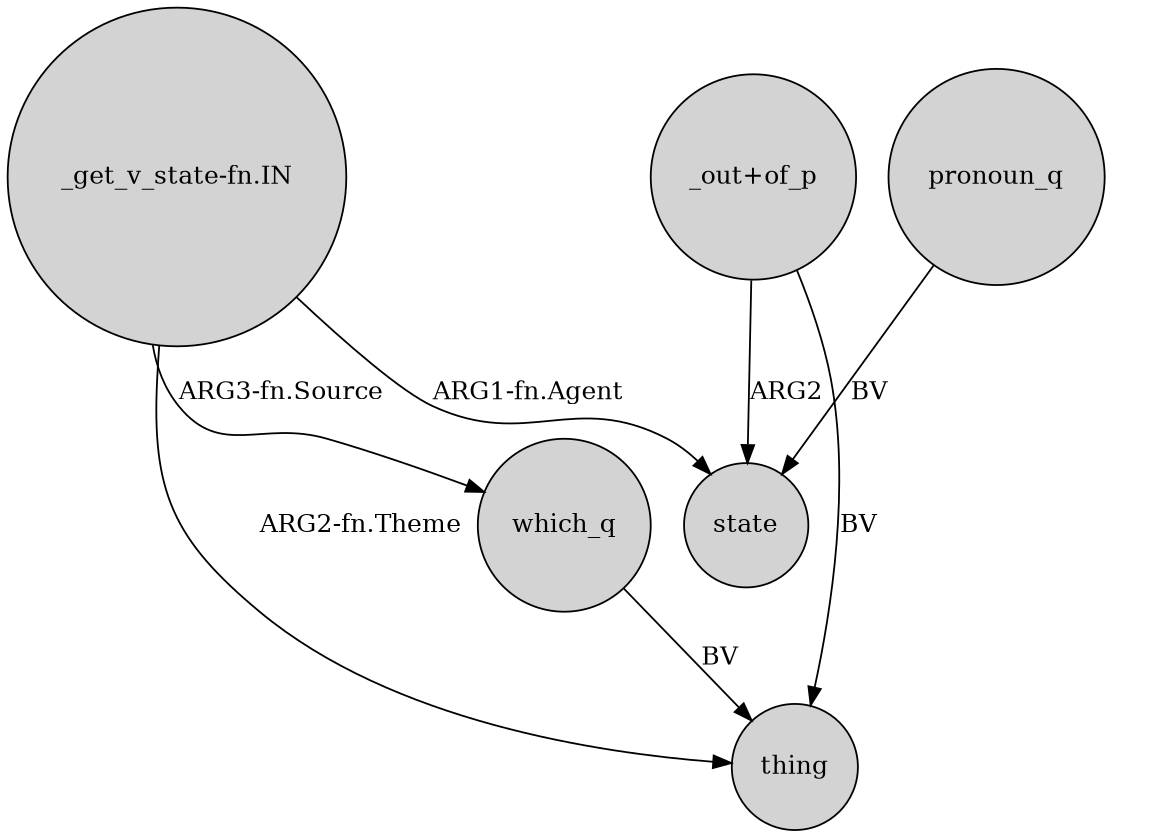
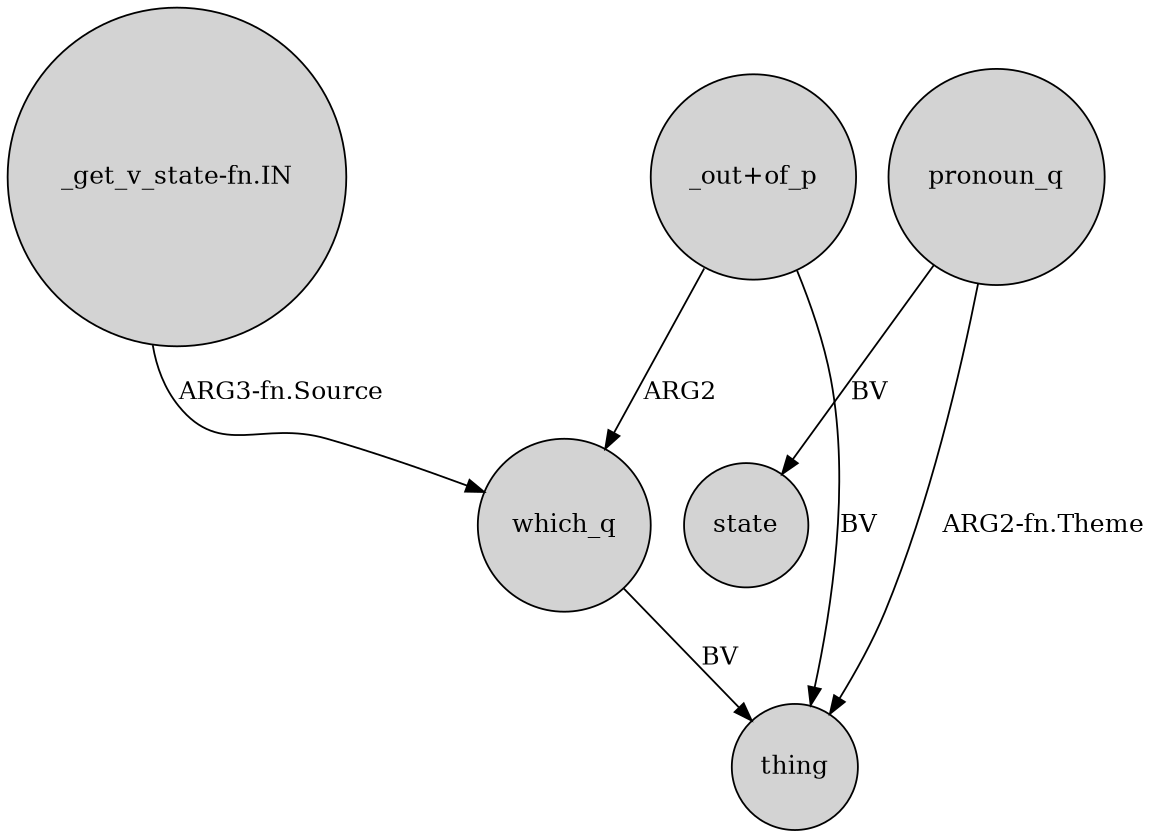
(750, 362) -> (659, 351)
(482, 421) -> none
(336, 662) -> (925, 497)
